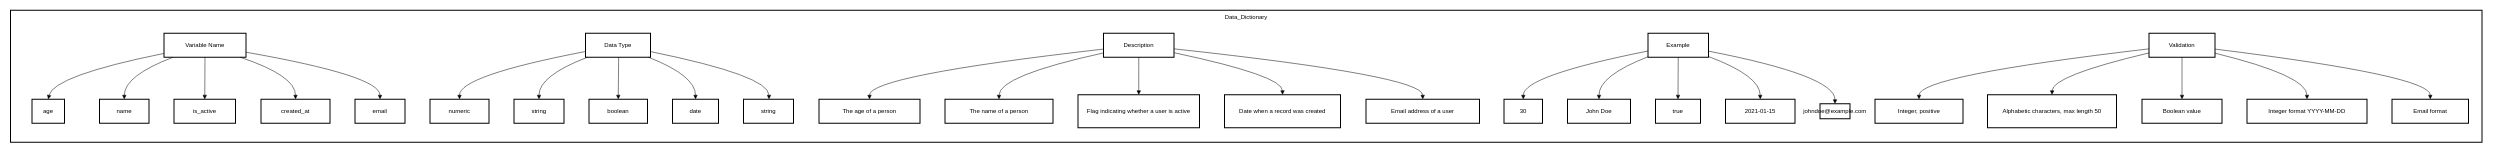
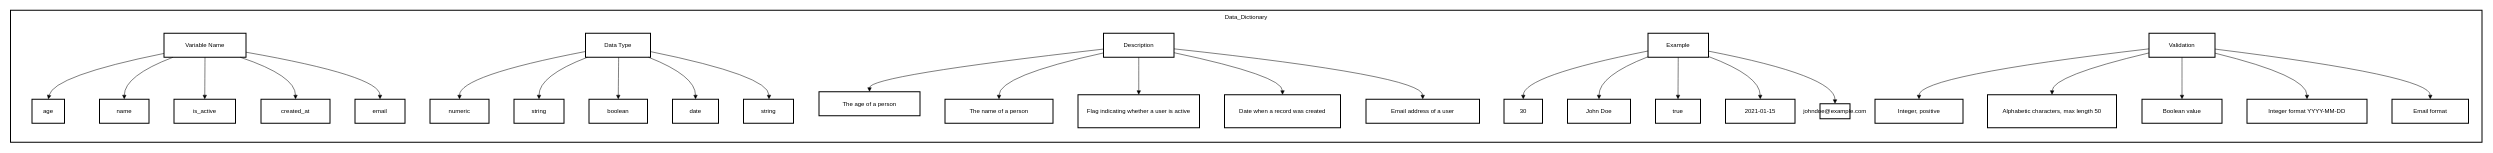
(869, 111) -> (869, 104)
